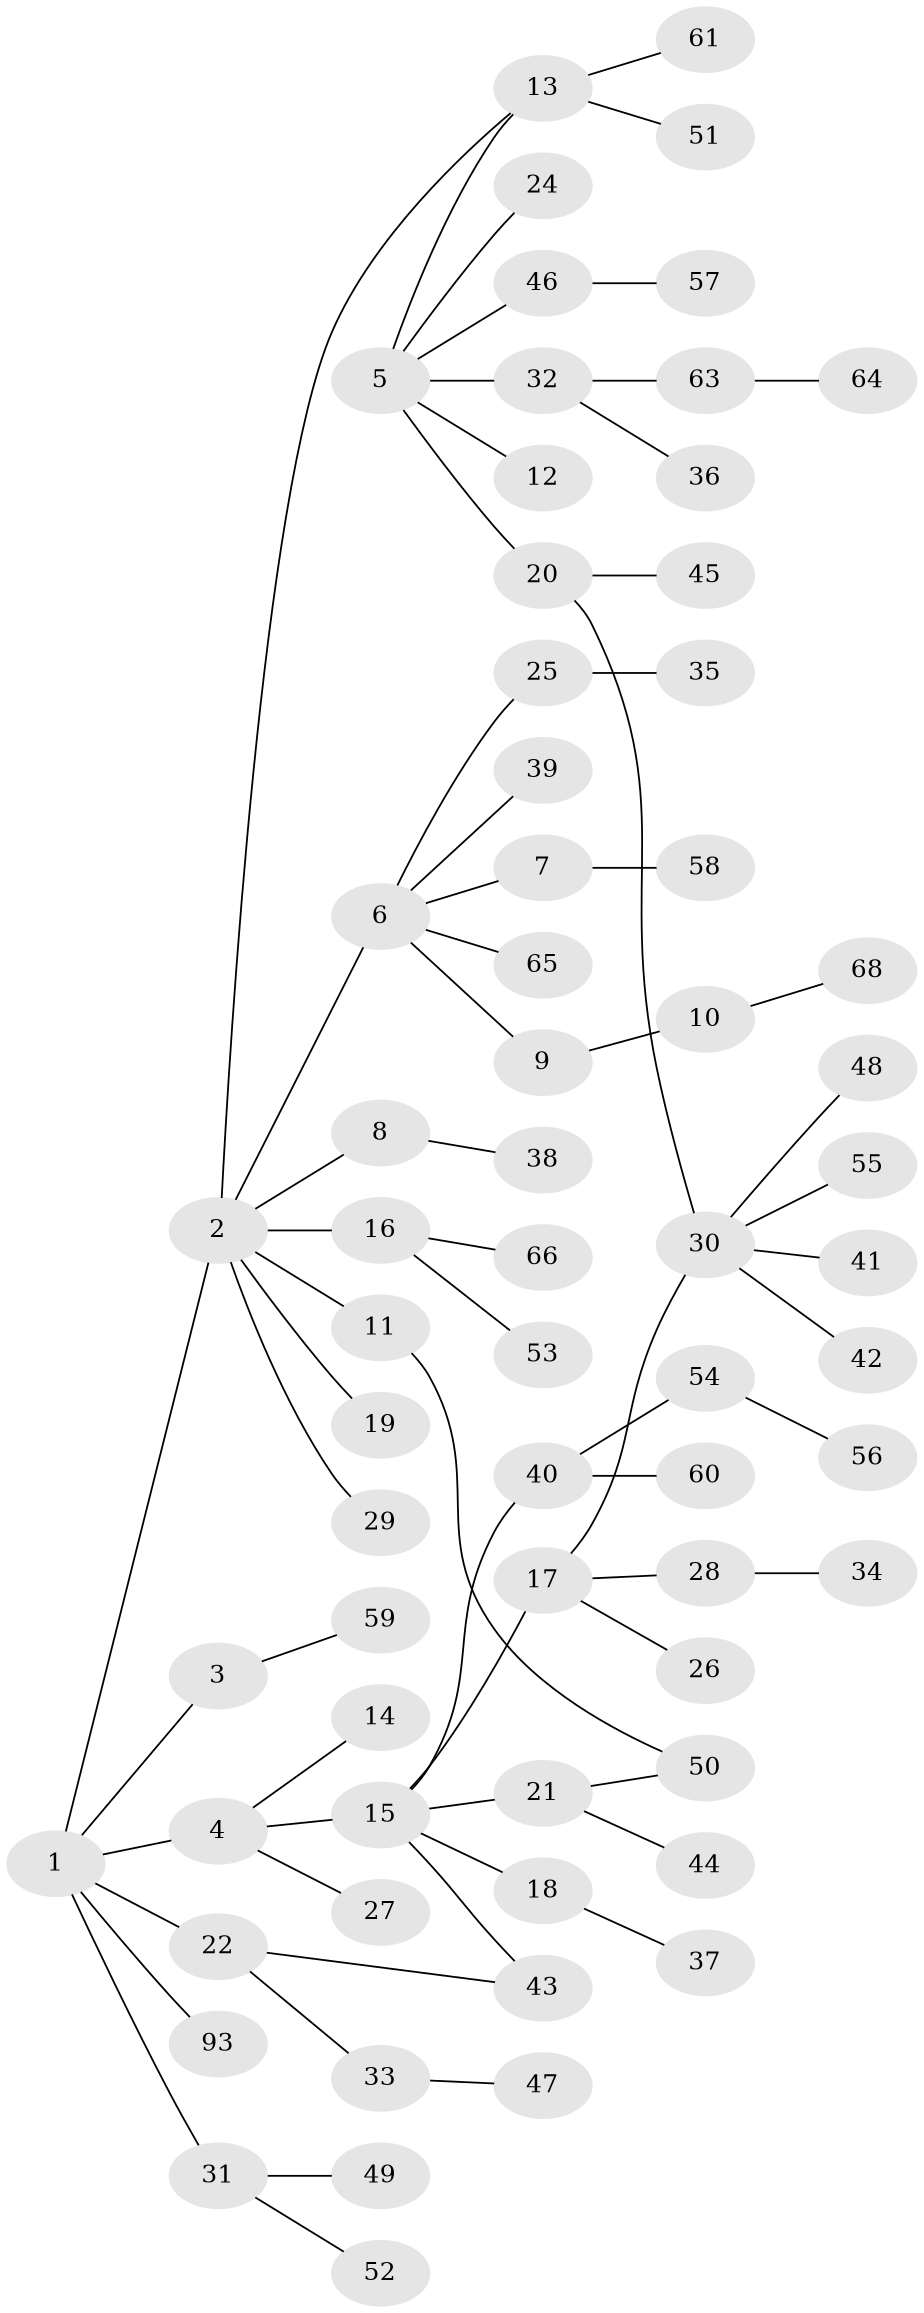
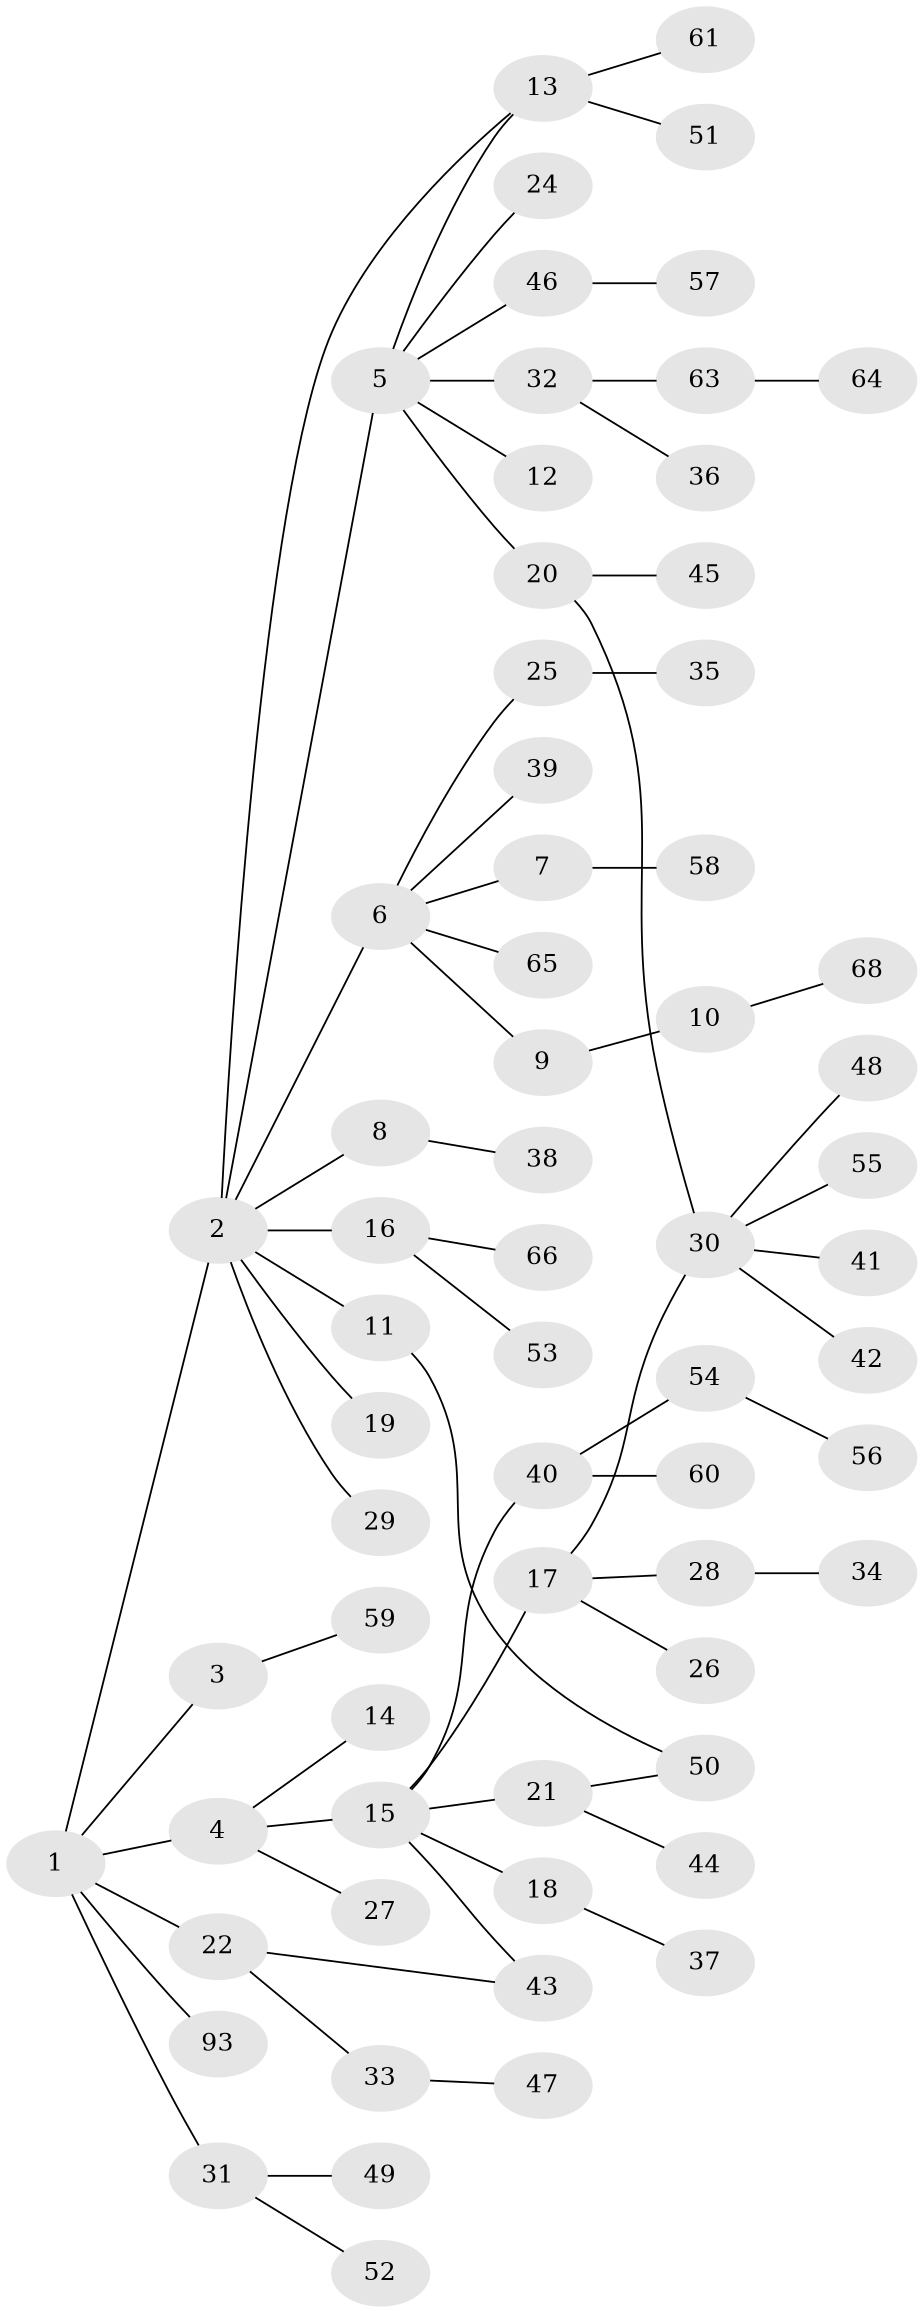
none -> (299, 806)
